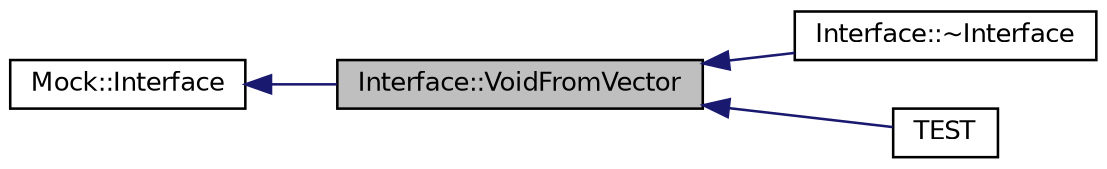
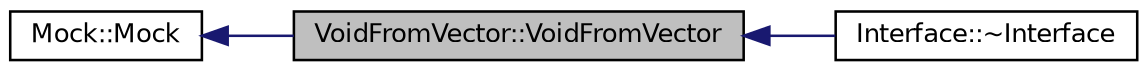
(128, 84) -> (106, 36)
(520, 84) -> (519, 36)
(946, 133) -> none
